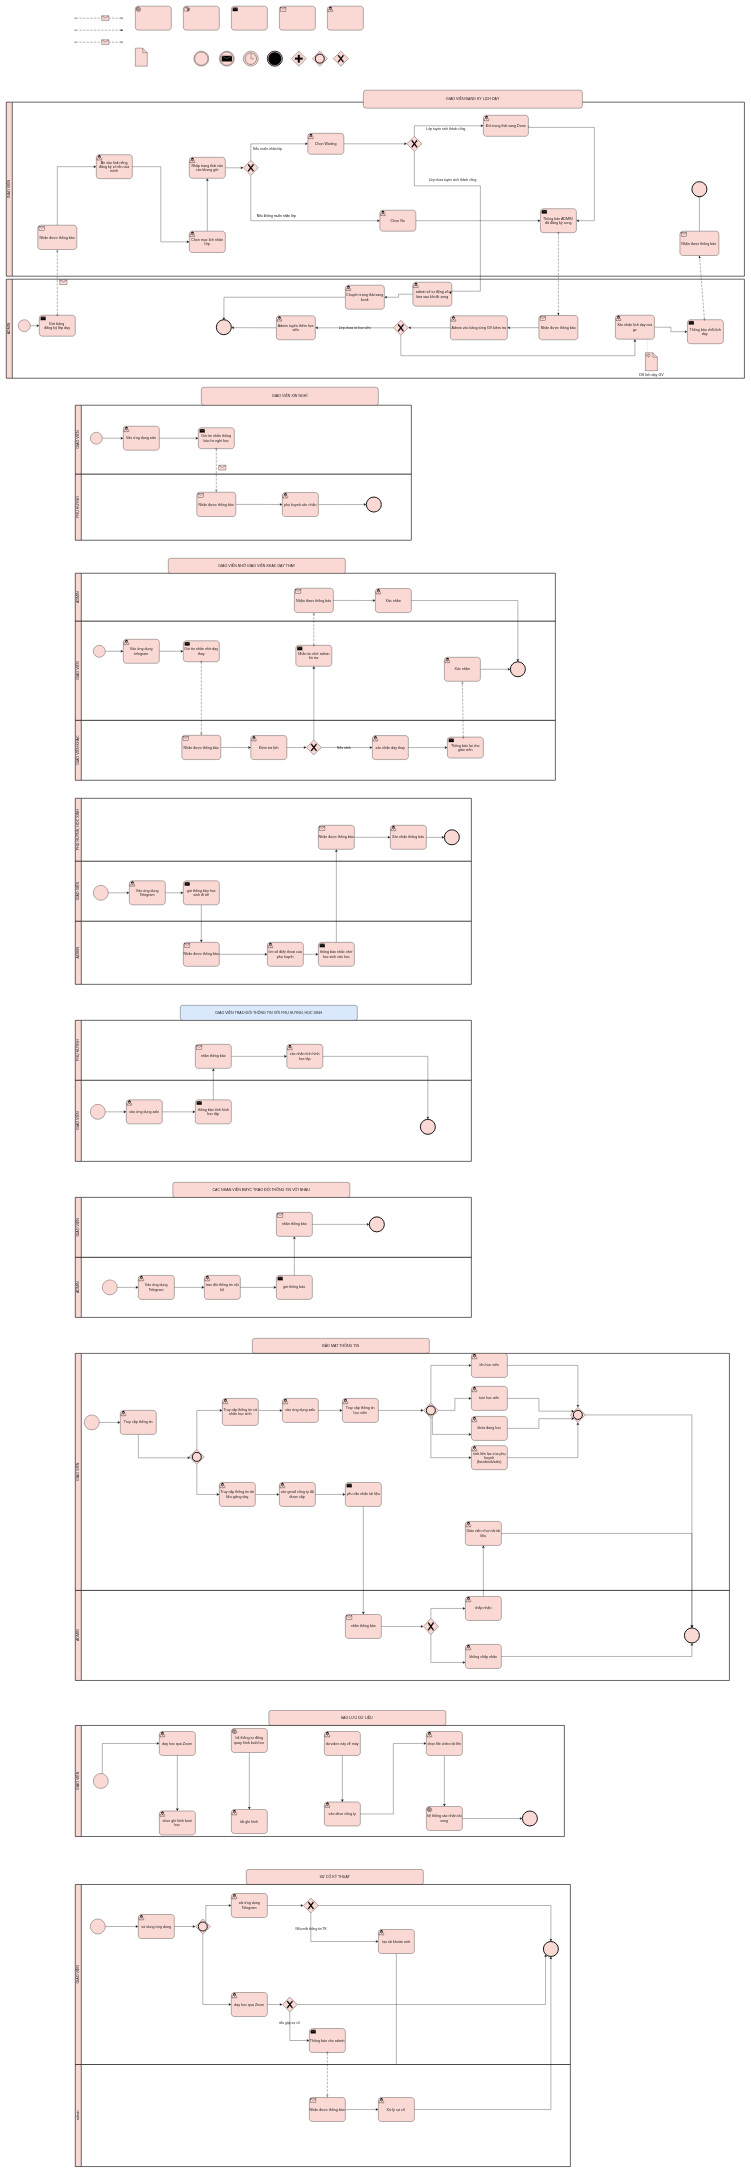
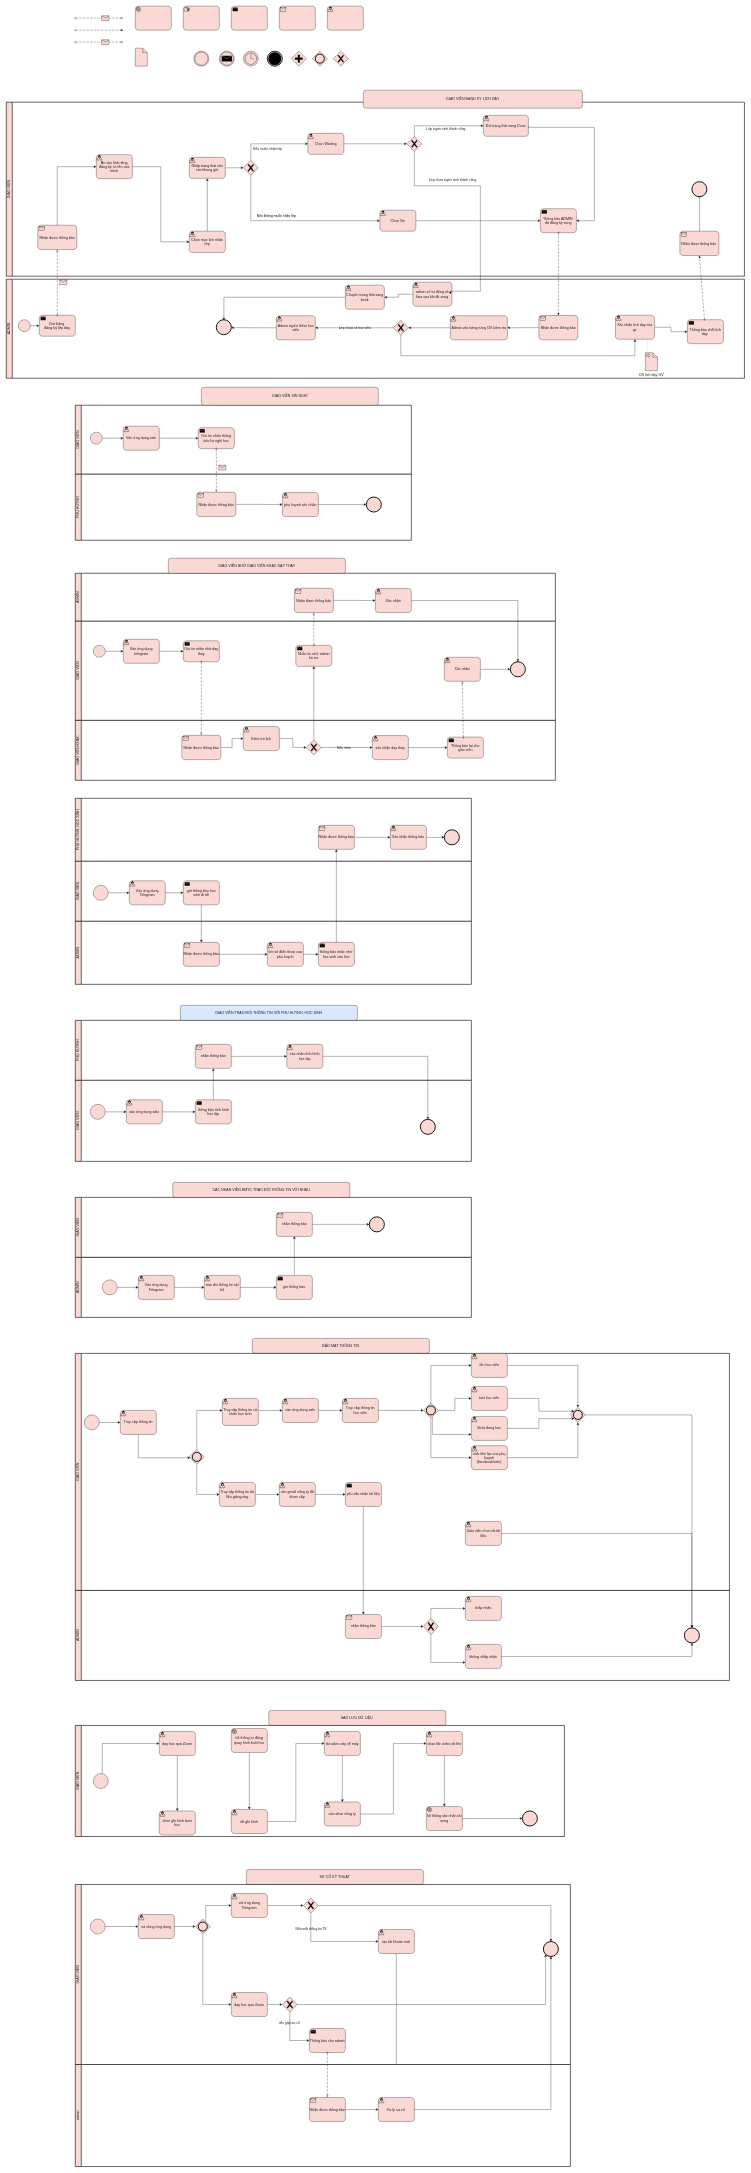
(269, 747) -> (261, 738)
(483, 1548) -> none
none -> (321, 1743)
